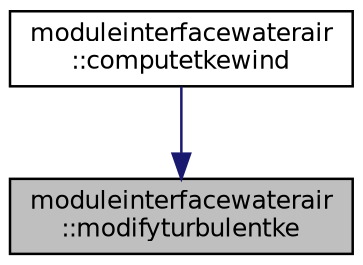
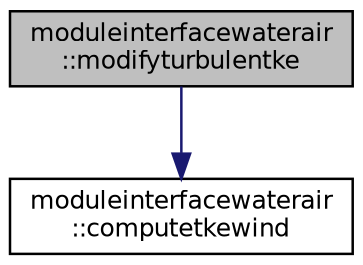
(181, 120) -> (181, 120)
